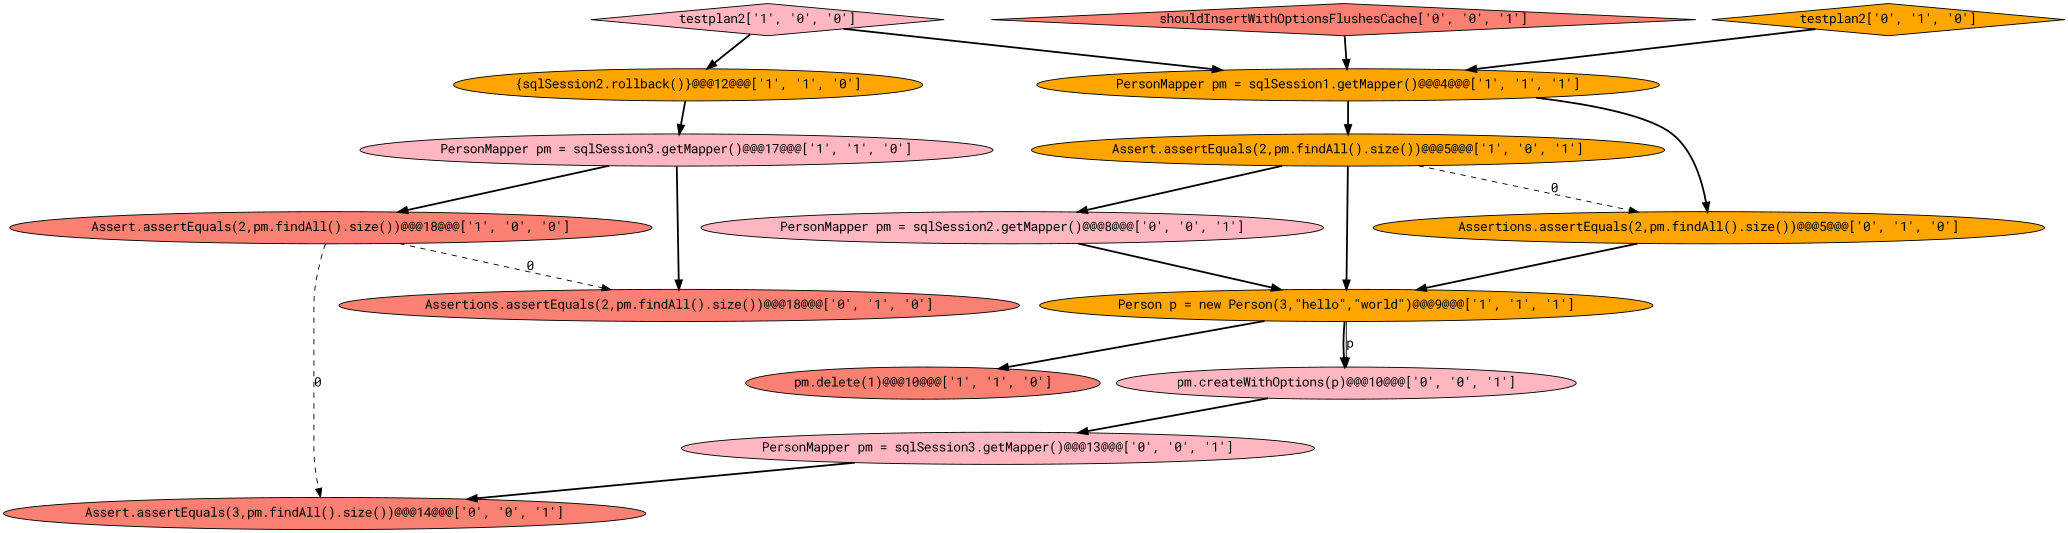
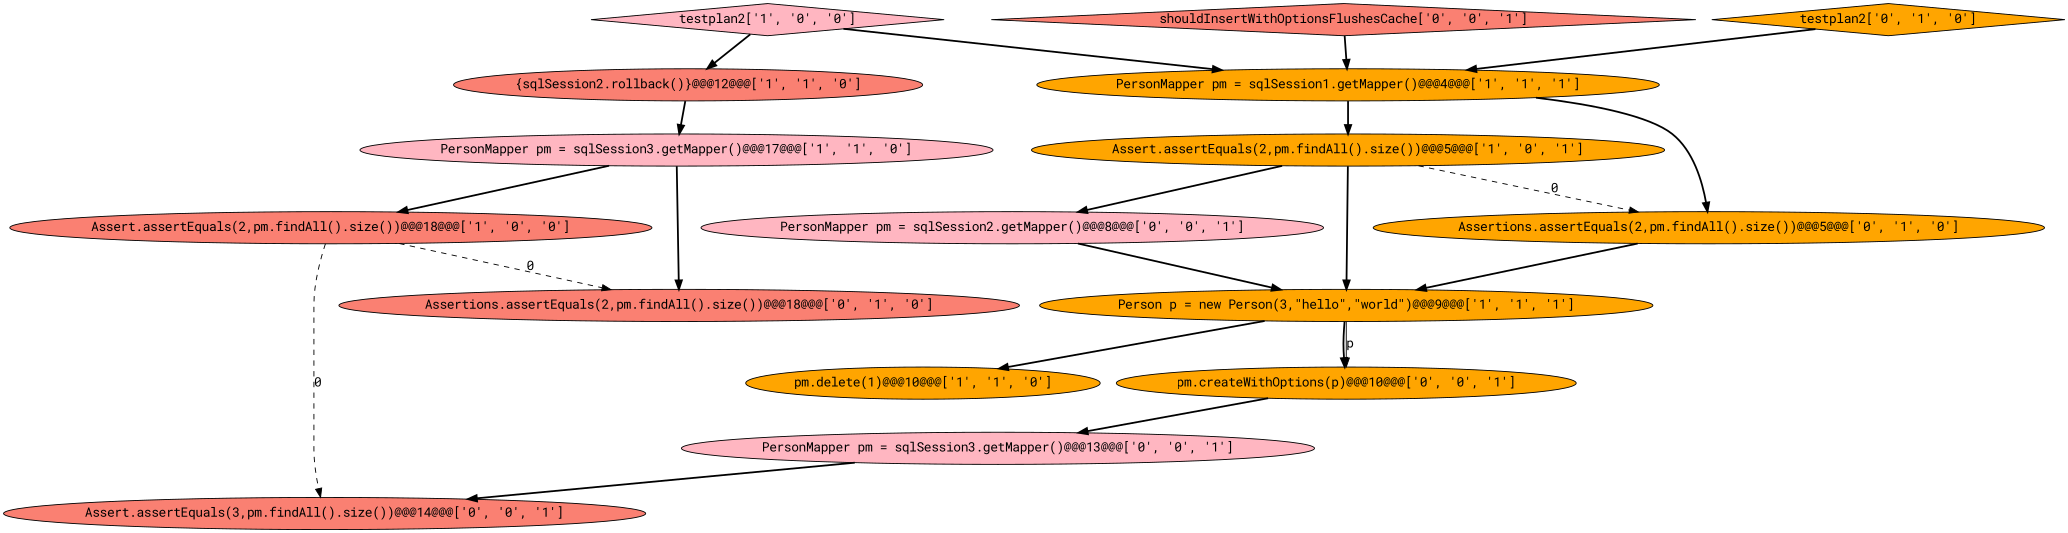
(688, 85) -> (688, 85)
(923, 383) -> (923, 383)
(1346, 383) -> (1346, 383)
